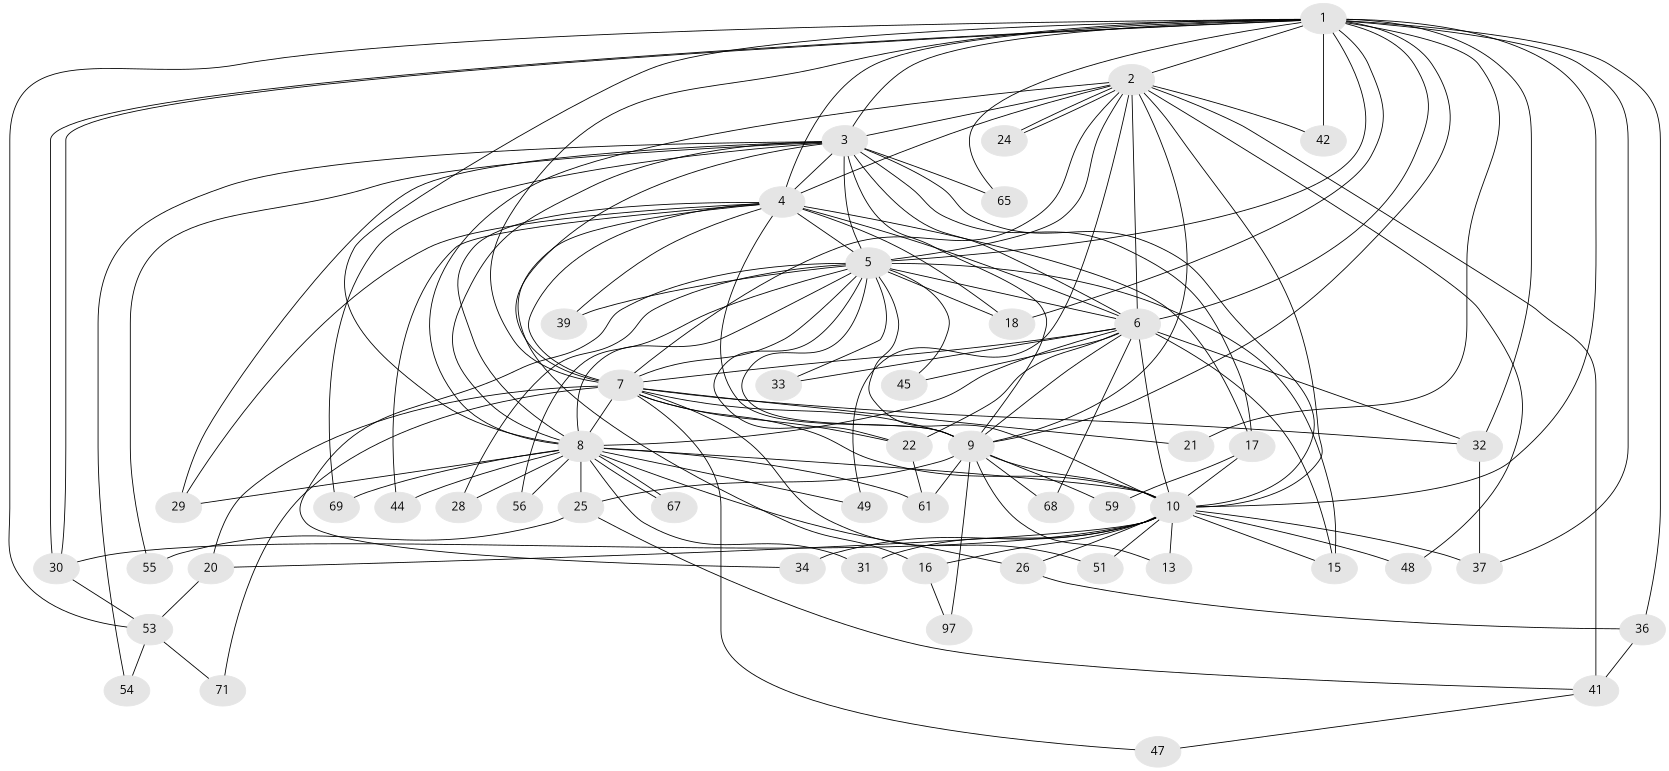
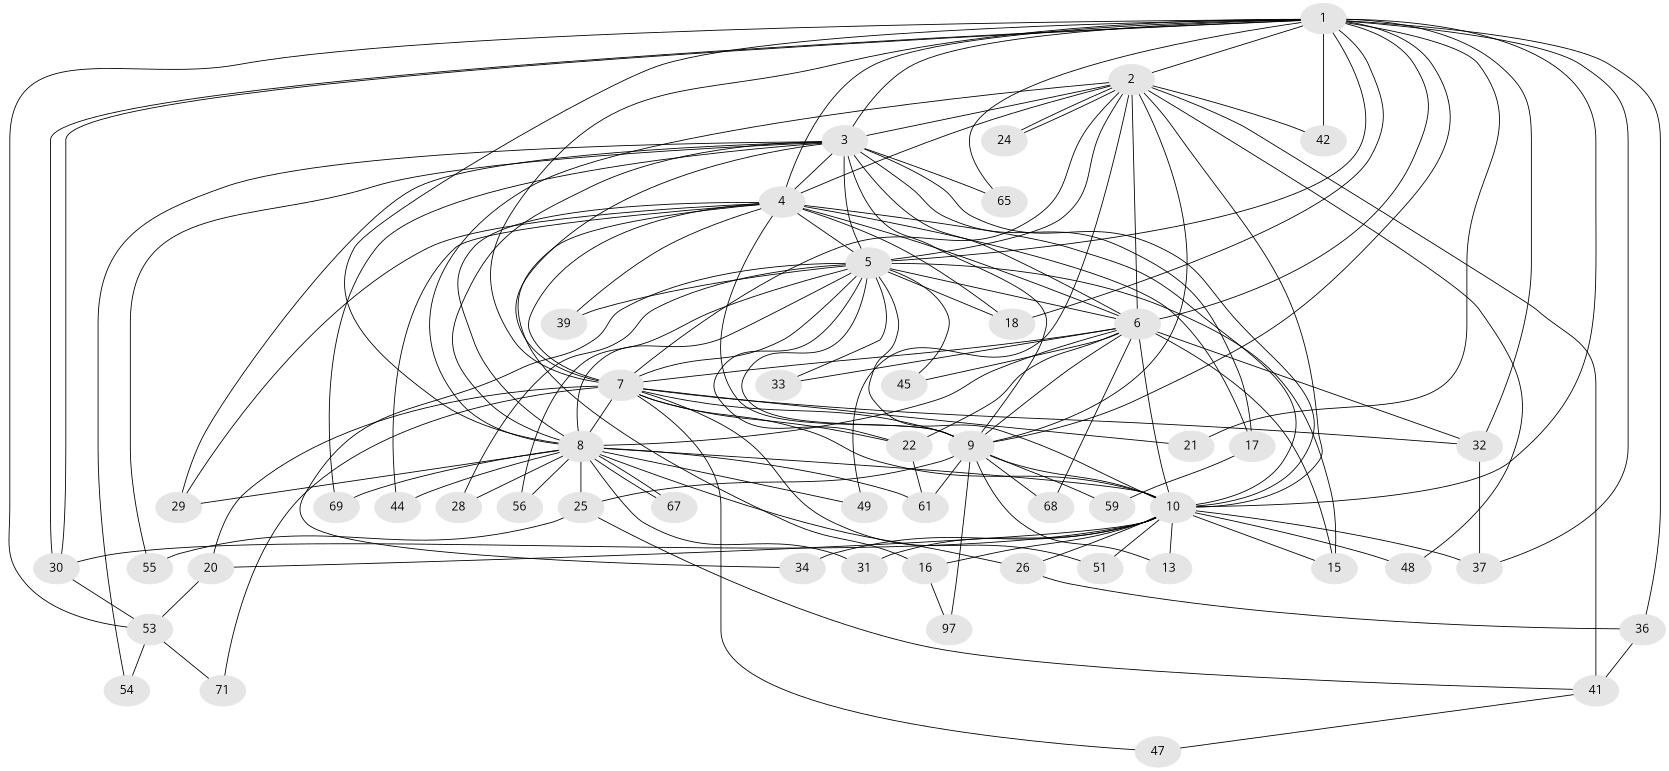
(1213, 477) -> (1164, 286)
